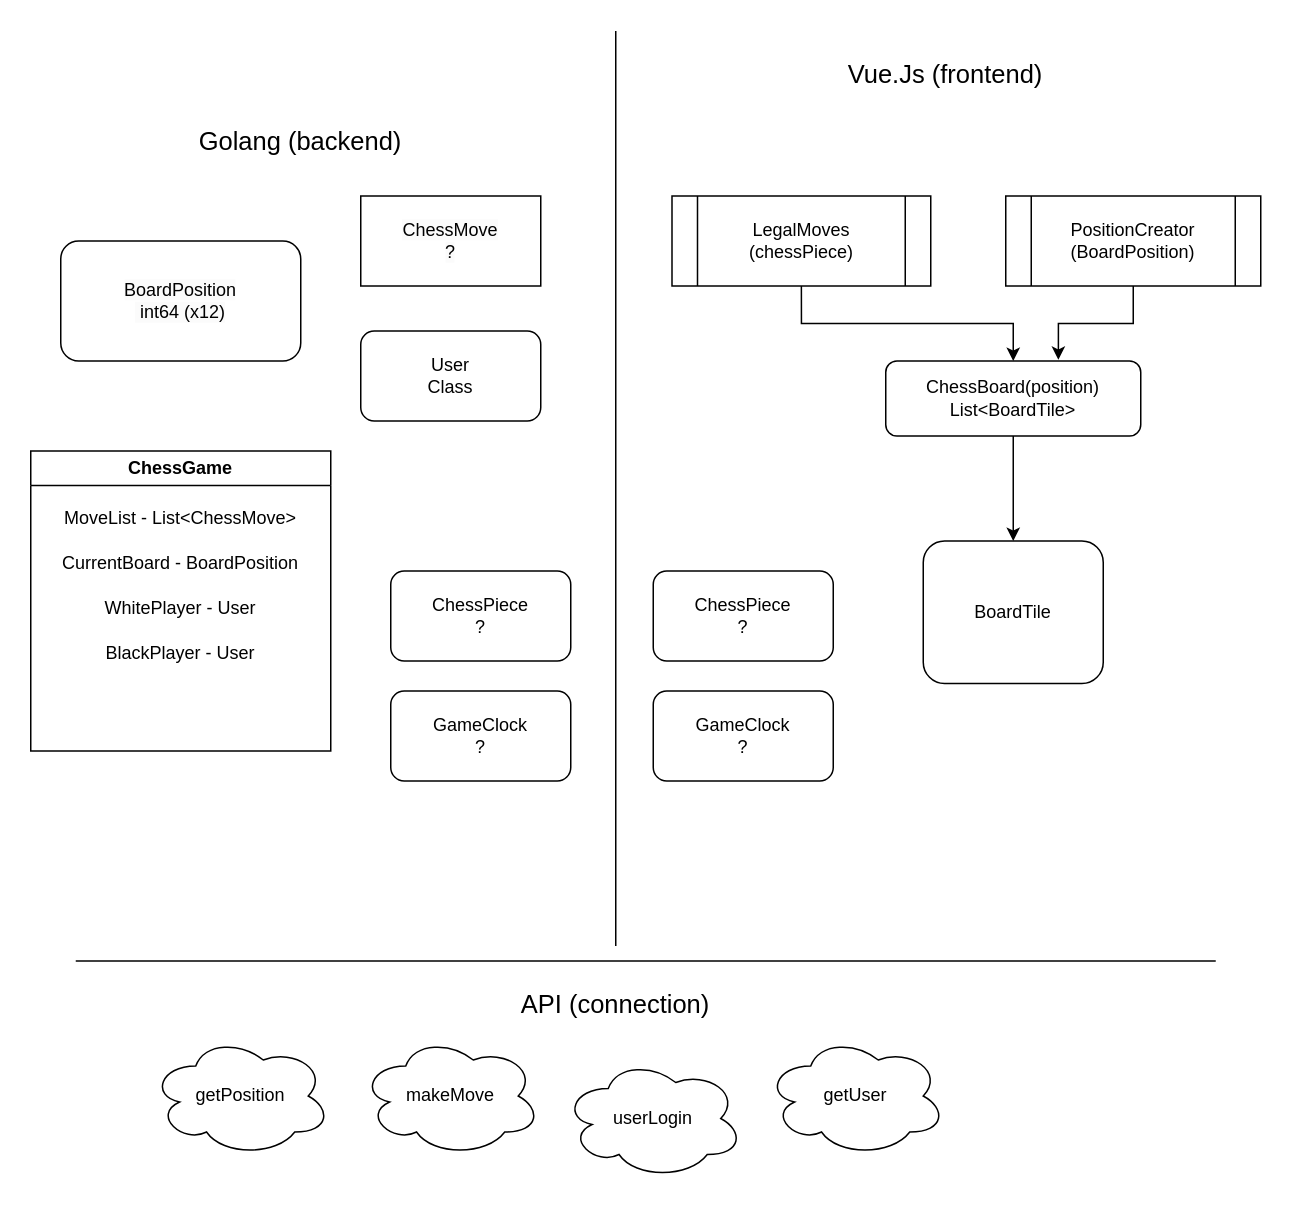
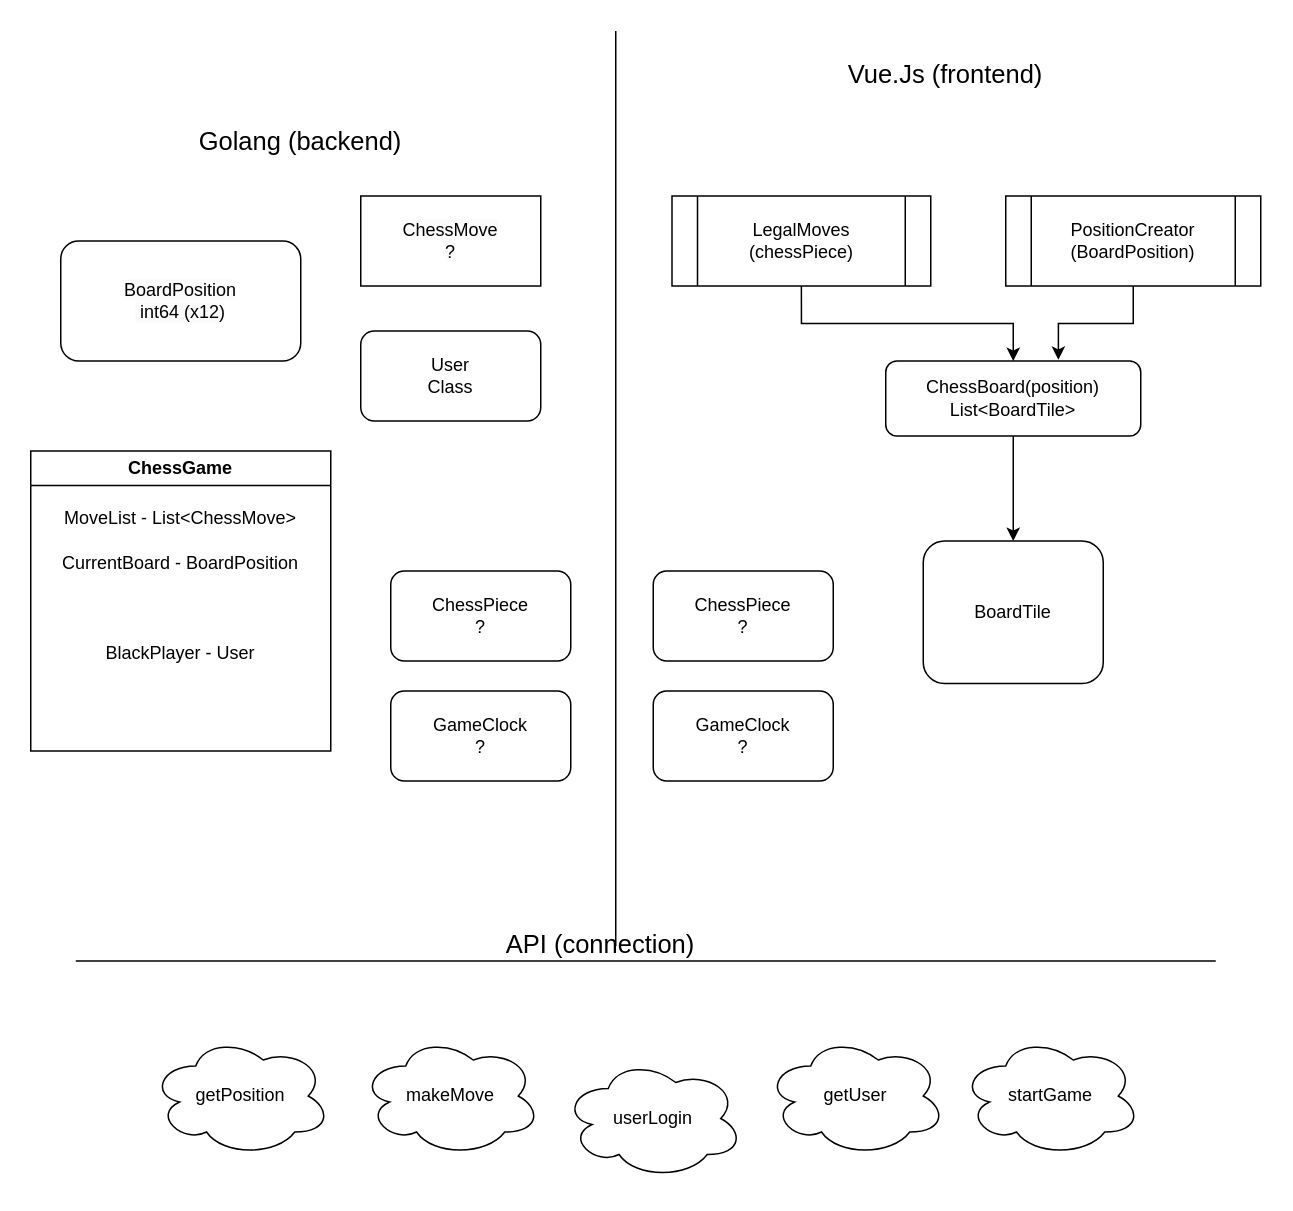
(181, 608) -> none
(616, 1006) -> (601, 946)
none -> (1051, 1096)
